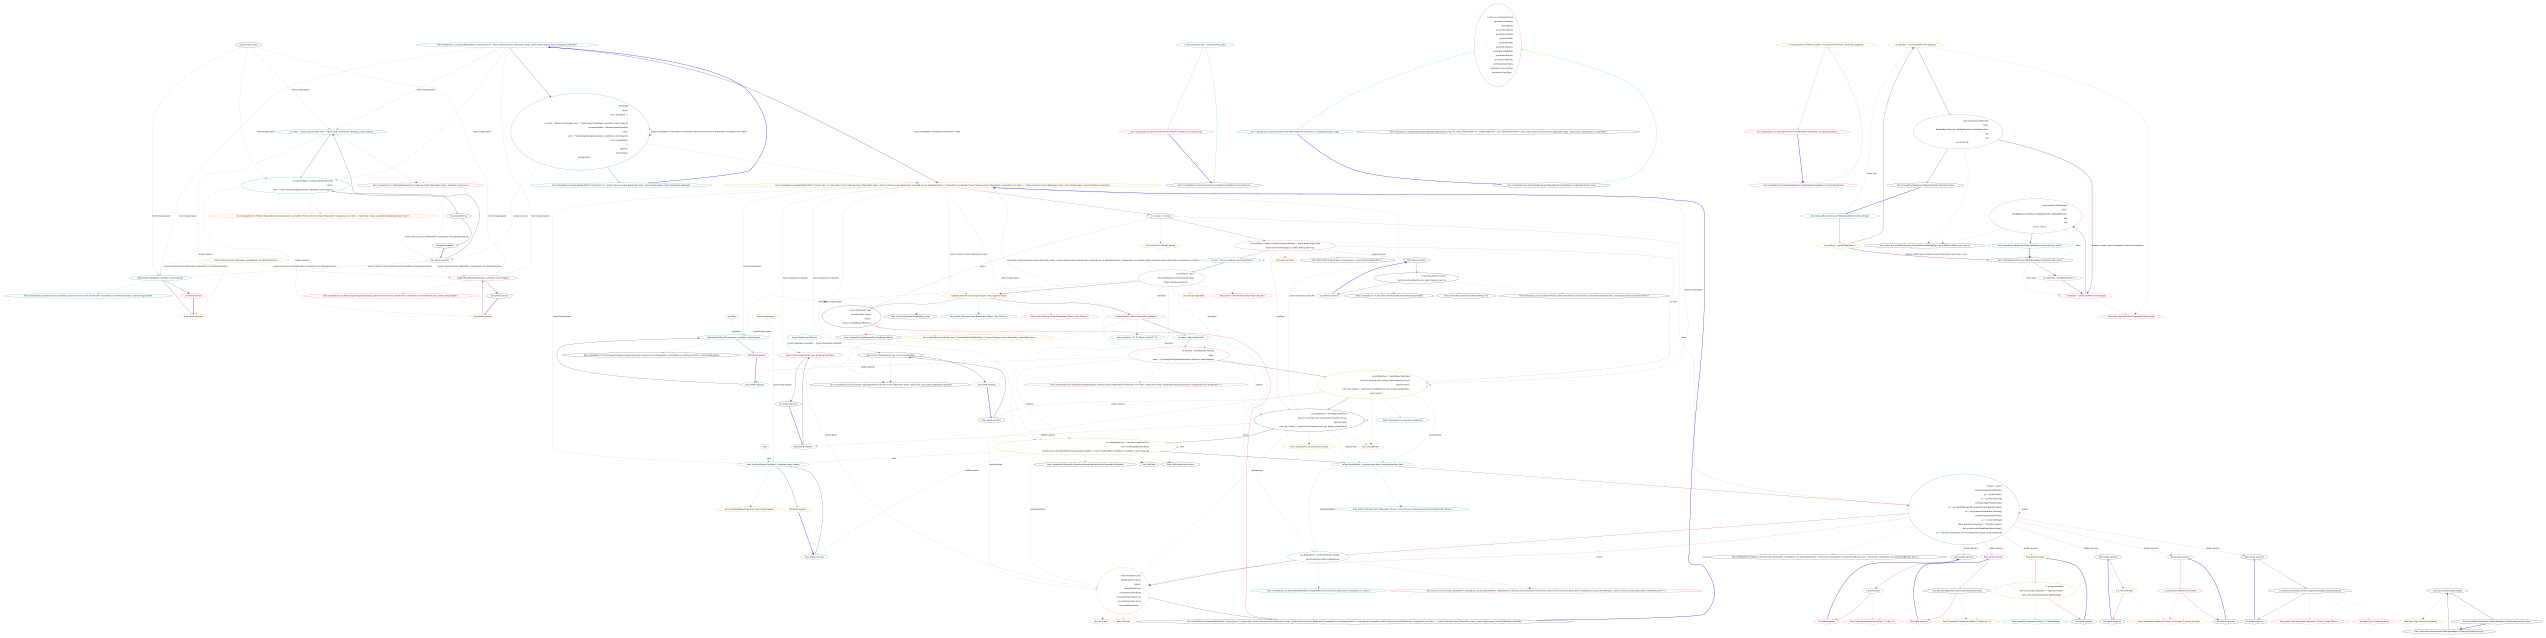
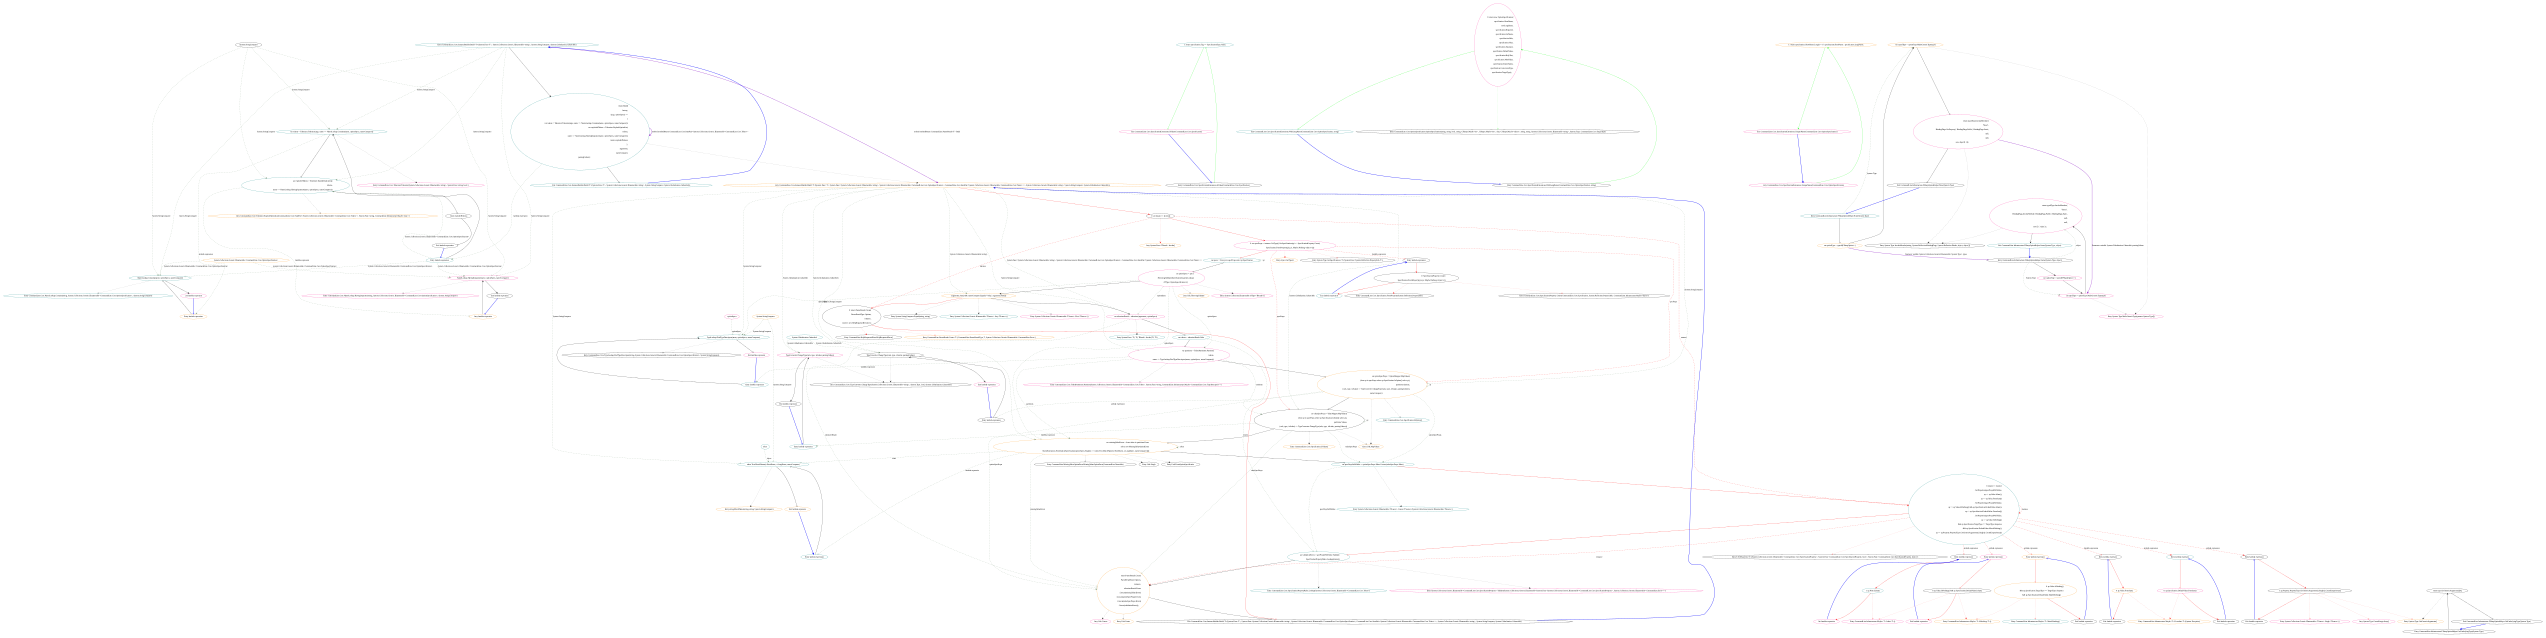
(1466, 296) -> none
